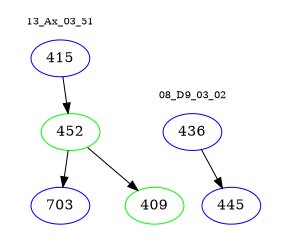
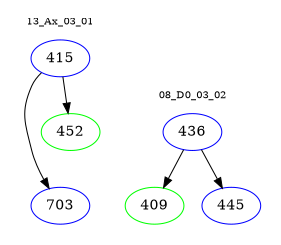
(60, 22) -> (60, 22)
(193, 96) -> (193, 96)
(101, 159) -> (176, 164)
(66, 164) -> (26, 126)
